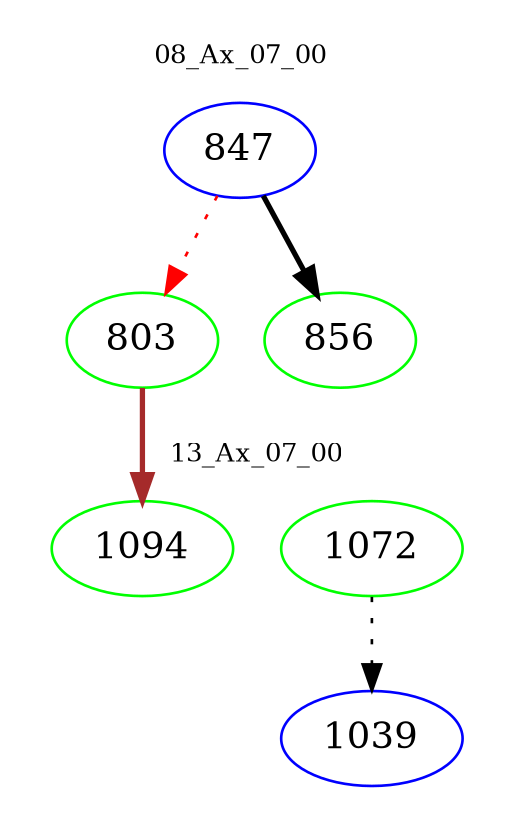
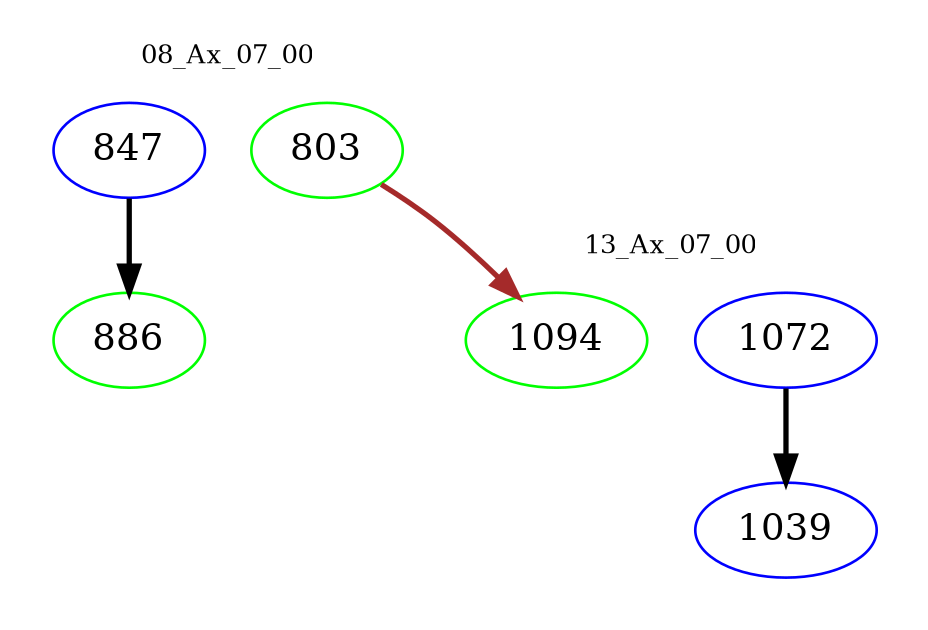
(198, 233) -> none
(340, 340) -> (129, 340)
(372, 549) -> (786, 340)
(372, 631) -> (786, 422)
